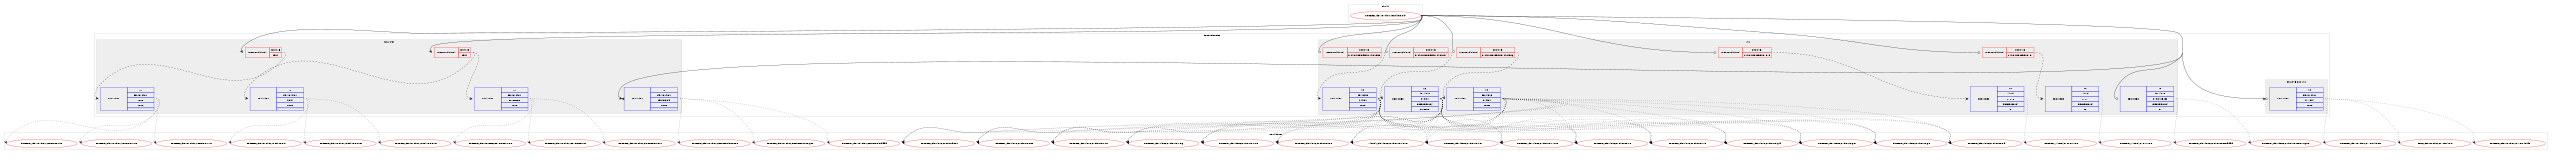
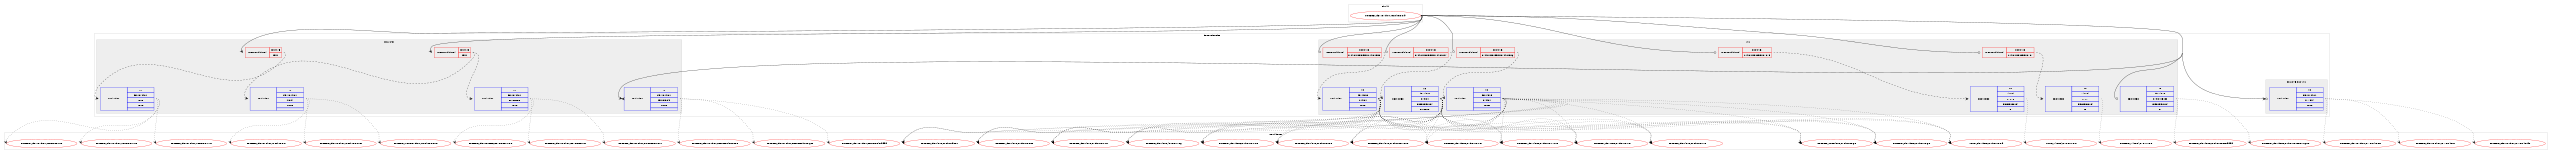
(416, 143) -> (416, 143)
(1164, 143) -> (1164, 143)
(1388, 143) -> (1388, 143)
(1613, 143) -> (1613, 143)
(1762, 143) -> none
(1837, 143) -> (1837, 143)
(1987, 143) -> (1987, 143)
(2061, 143) -> (2061, 143)
(2435, 143) -> (2435, 143)
